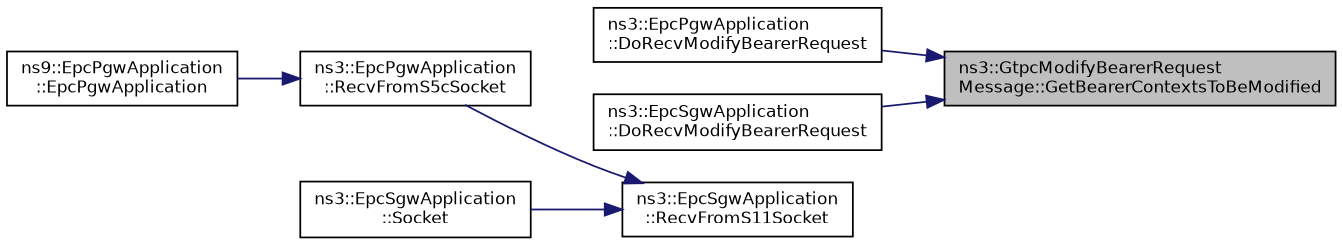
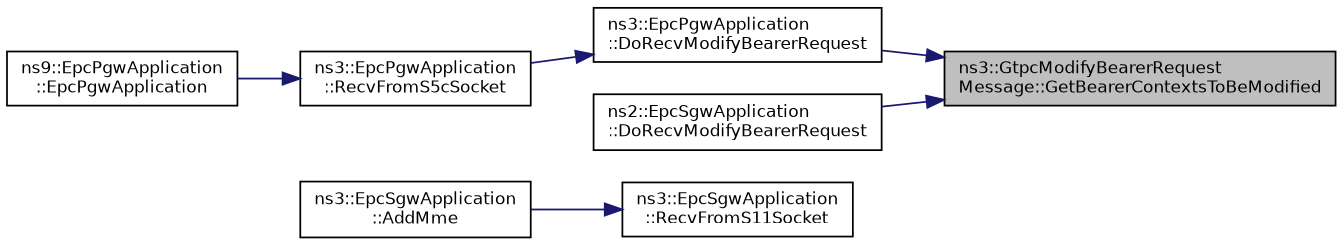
(738, 122) -> (738, 122)
(544, 144) -> (553, 60)
(416, 210) -> (416, 210)
